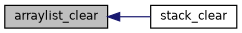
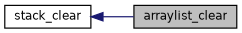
(135, 17) -> (118, 17)
